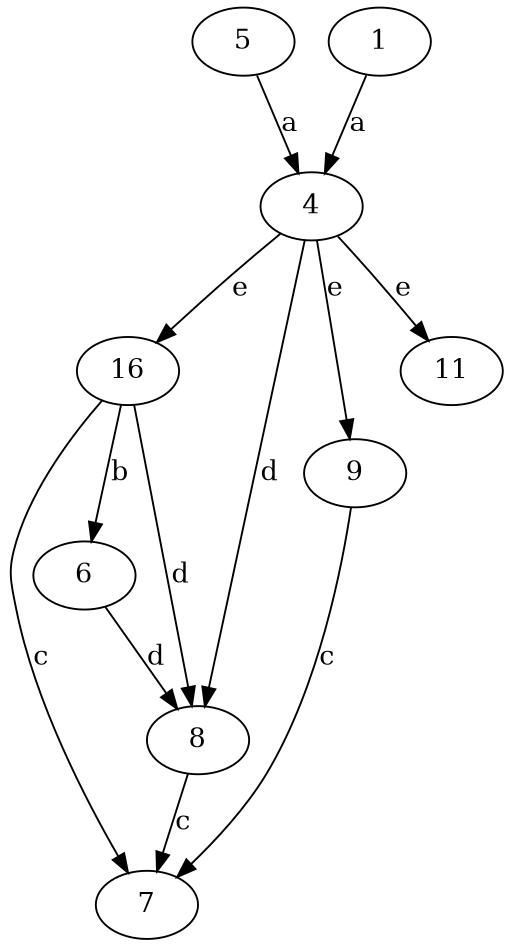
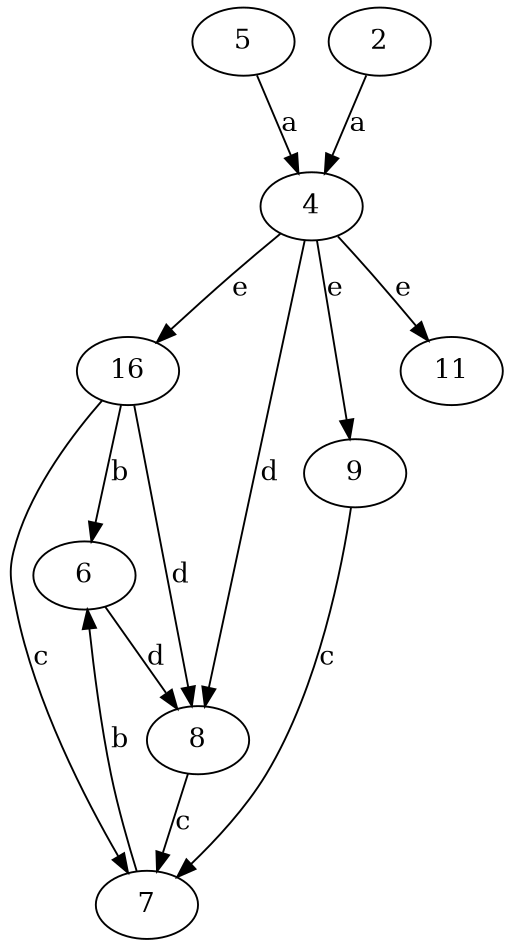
(380, 42) -> (380, 42)
none -> (107, 751)
